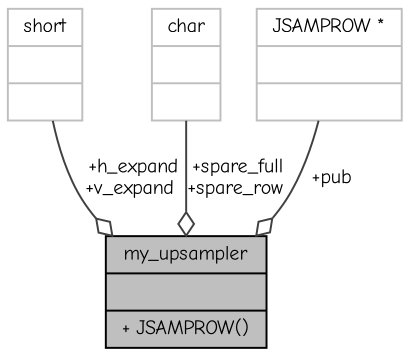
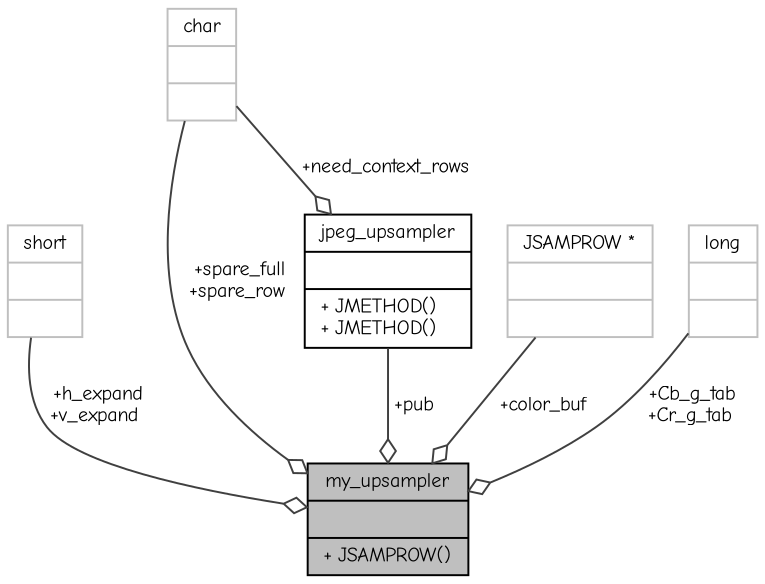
(329, 178) -> (541, 406)
none -> (388, 281)
none -> (723, 281)
